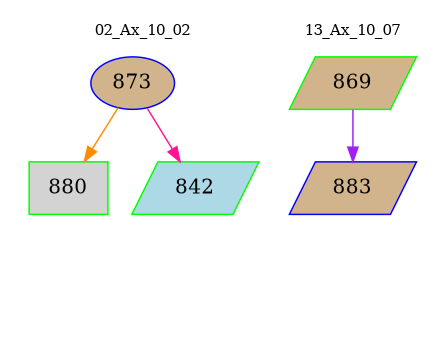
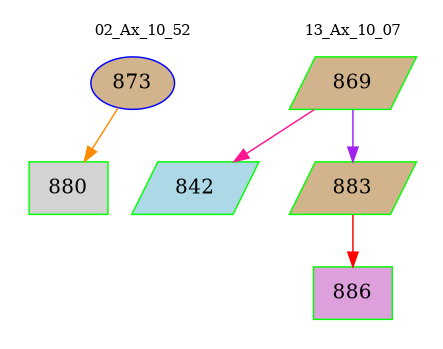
(143, 31) -> (143, 31)
(160, 129) -> (289, 126)
(353, 188) -> (353, 188)
none -> (353, 293)
